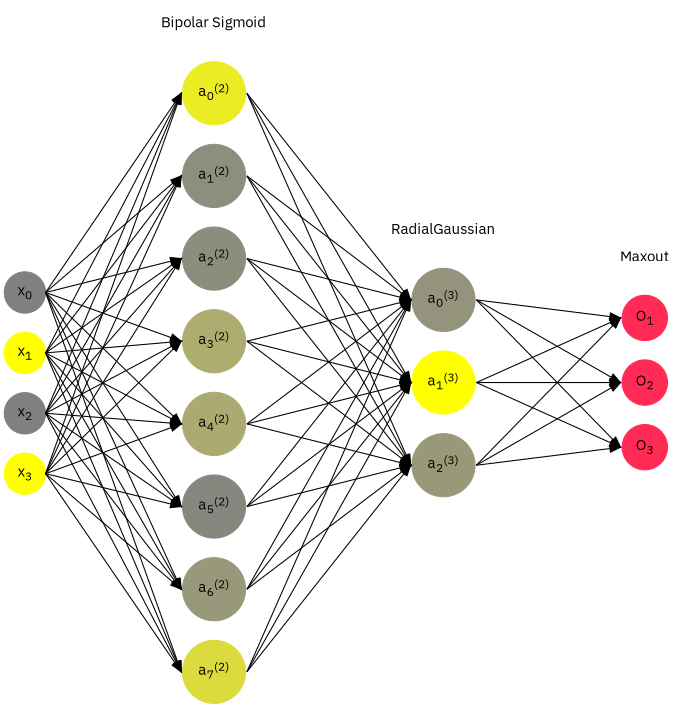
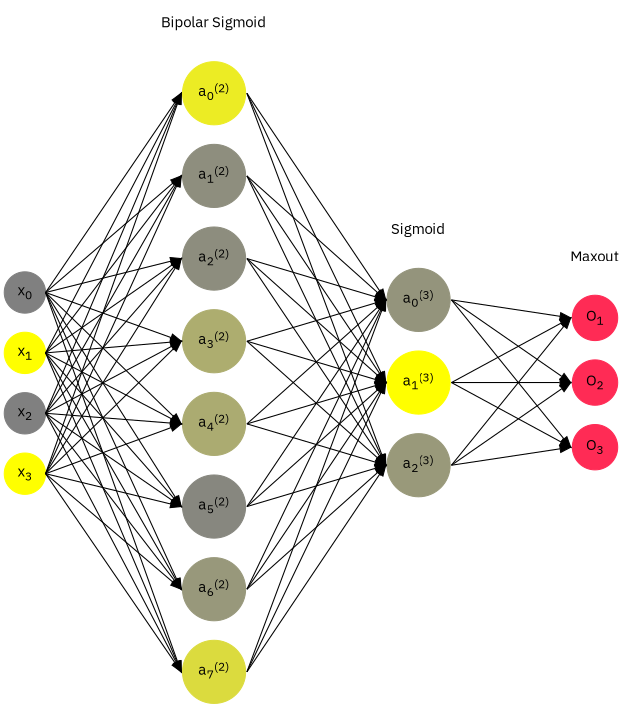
(443, 230) -> (419, 230)
